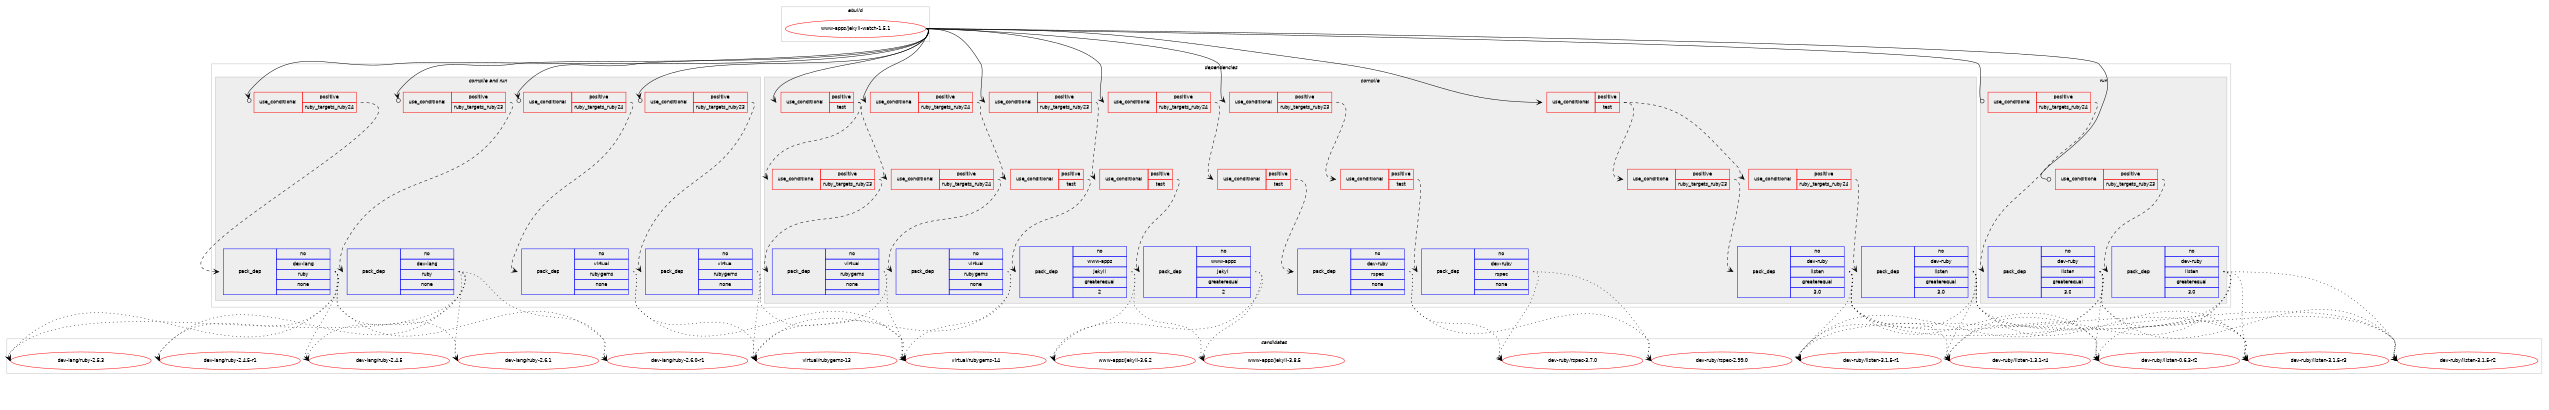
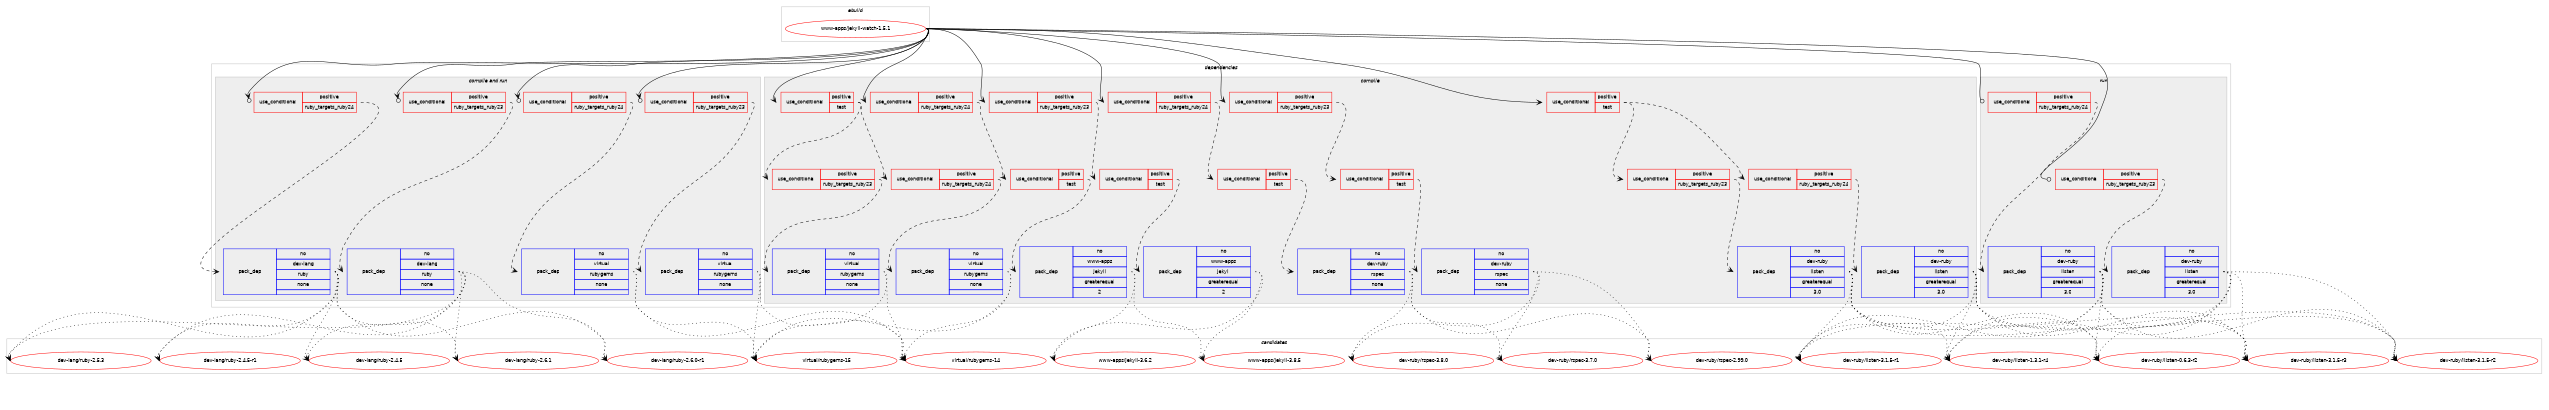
(827, 361) -> (827, 361)
none -> (1424, 361)
